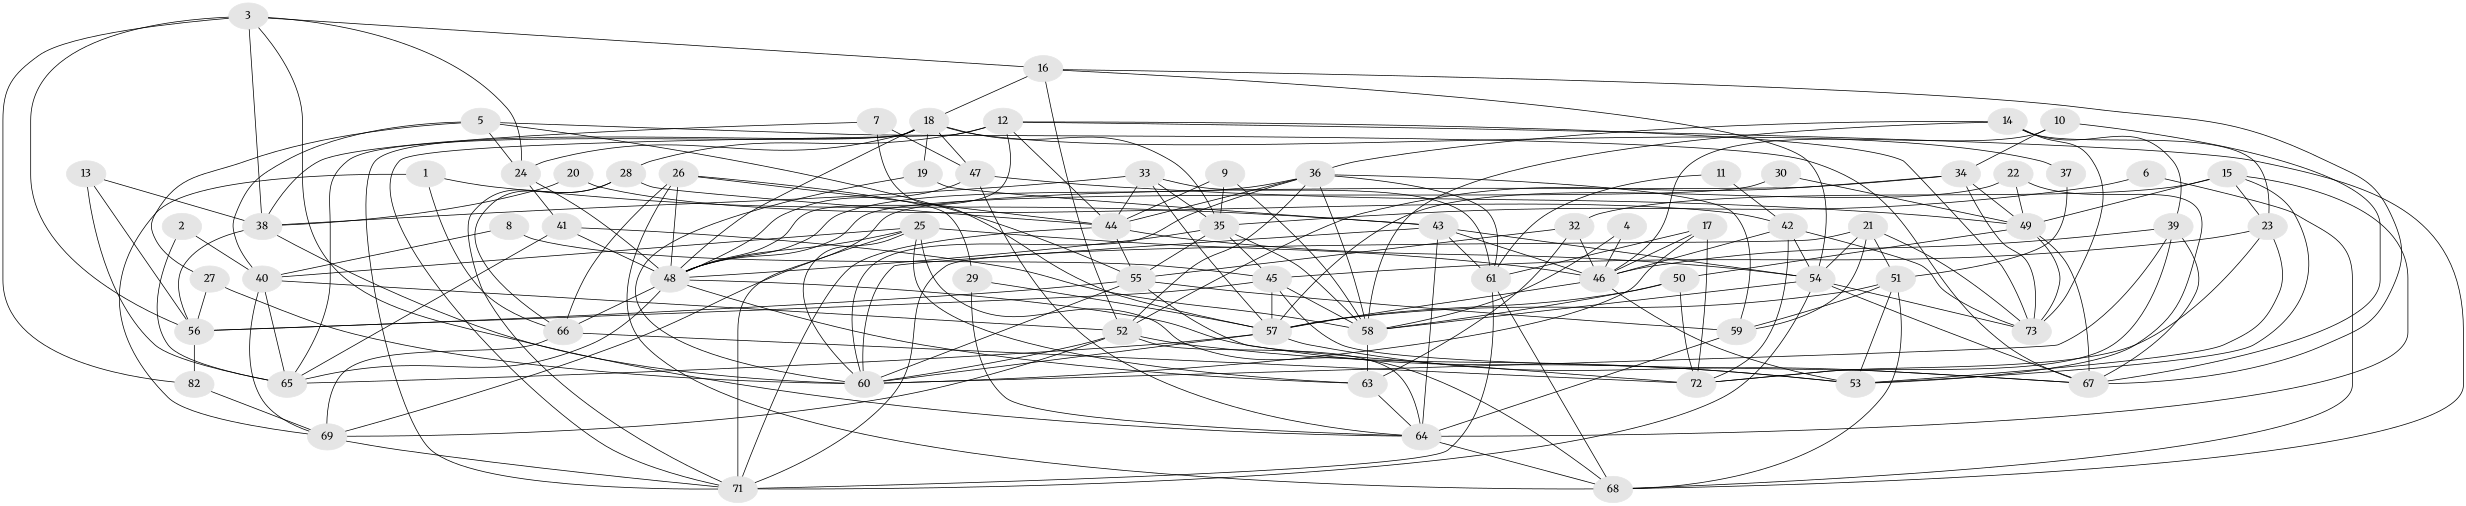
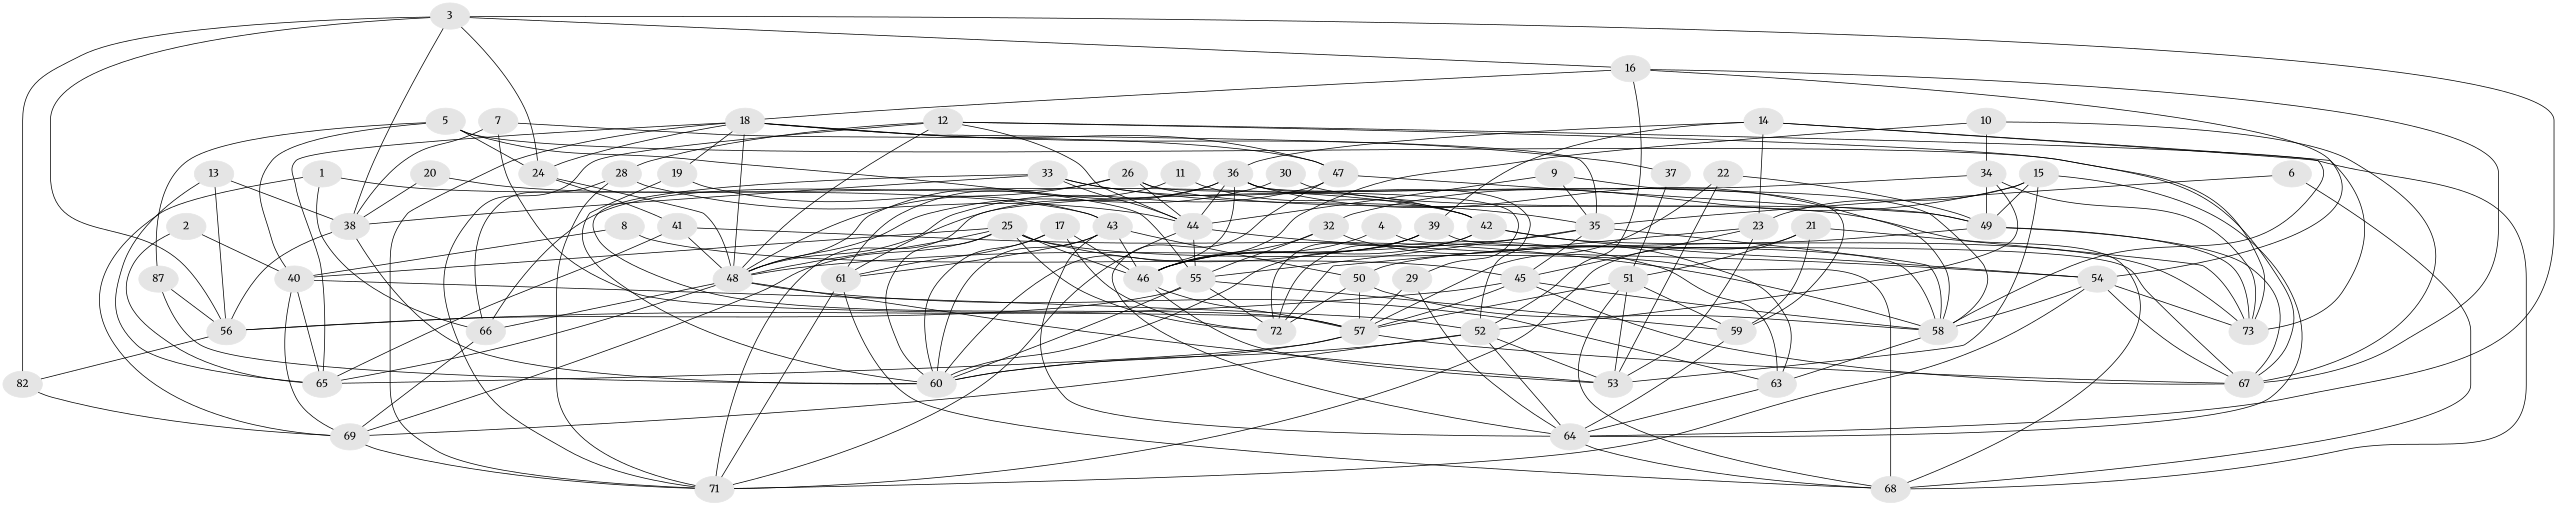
(1345, 191) -> (1269, 194)
(1627, 253) -> (1236, 254)
(1842, 253) -> none
(210, 279) -> (159, 279)
(1130, 358) -> (1095, 297)
